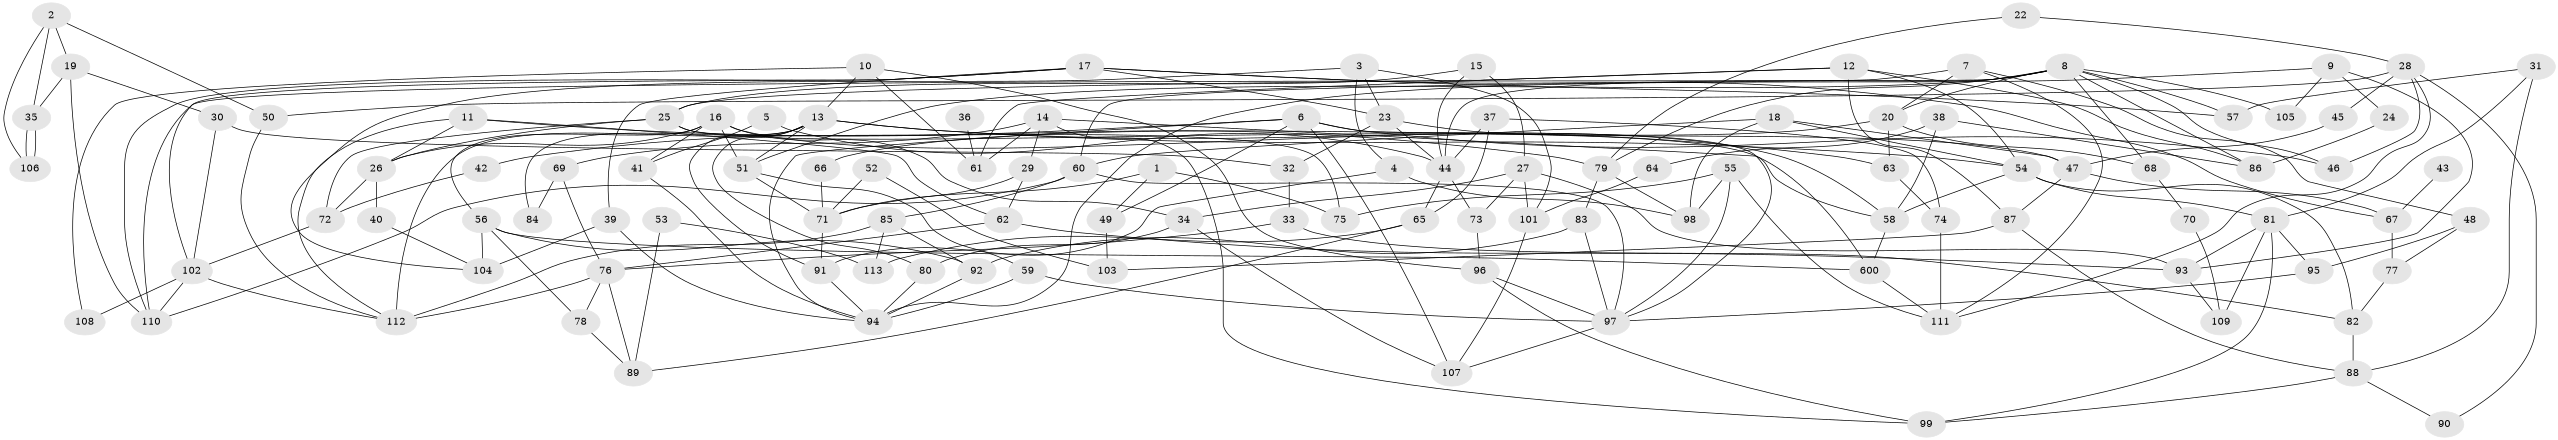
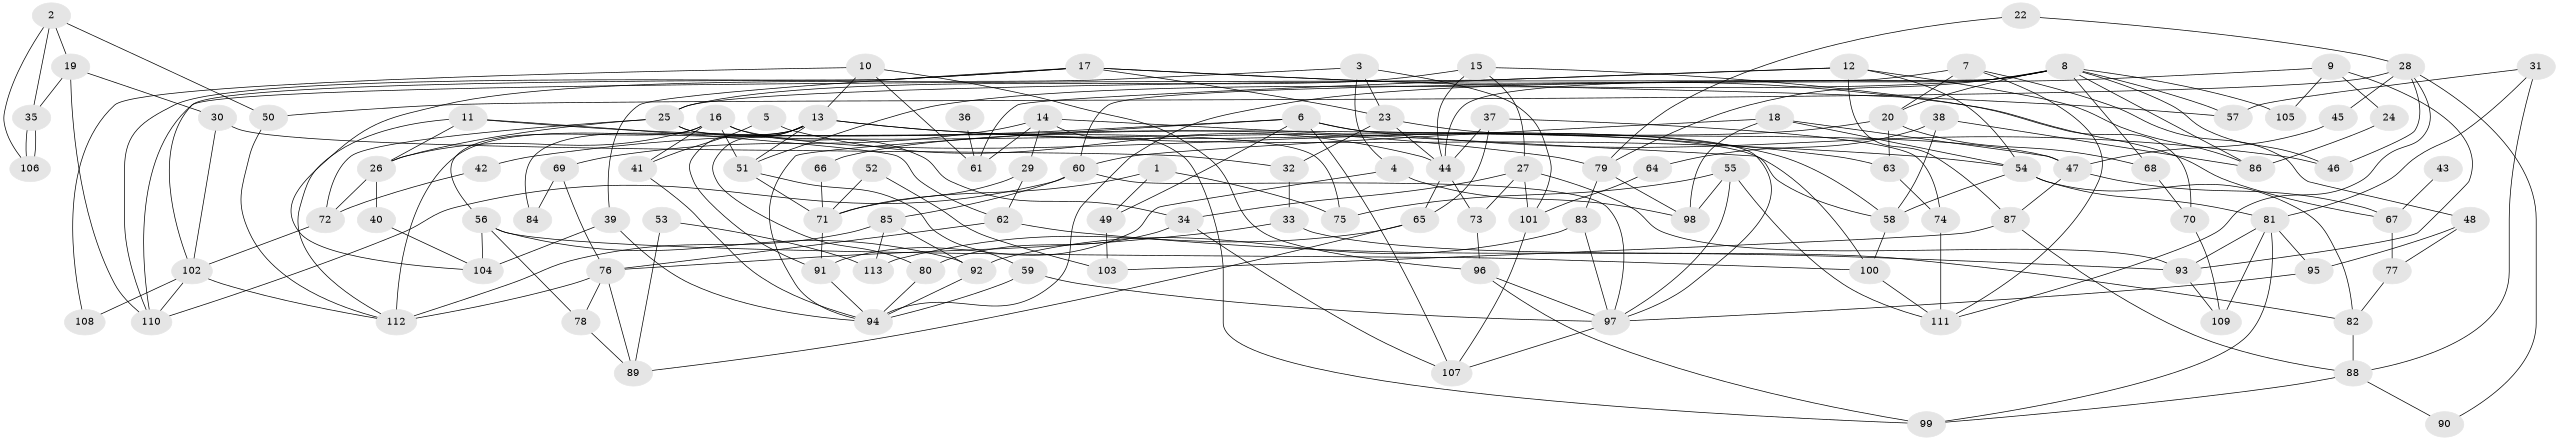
none -> (1868, 92)
(1870, 271) -> (1870, 271)
